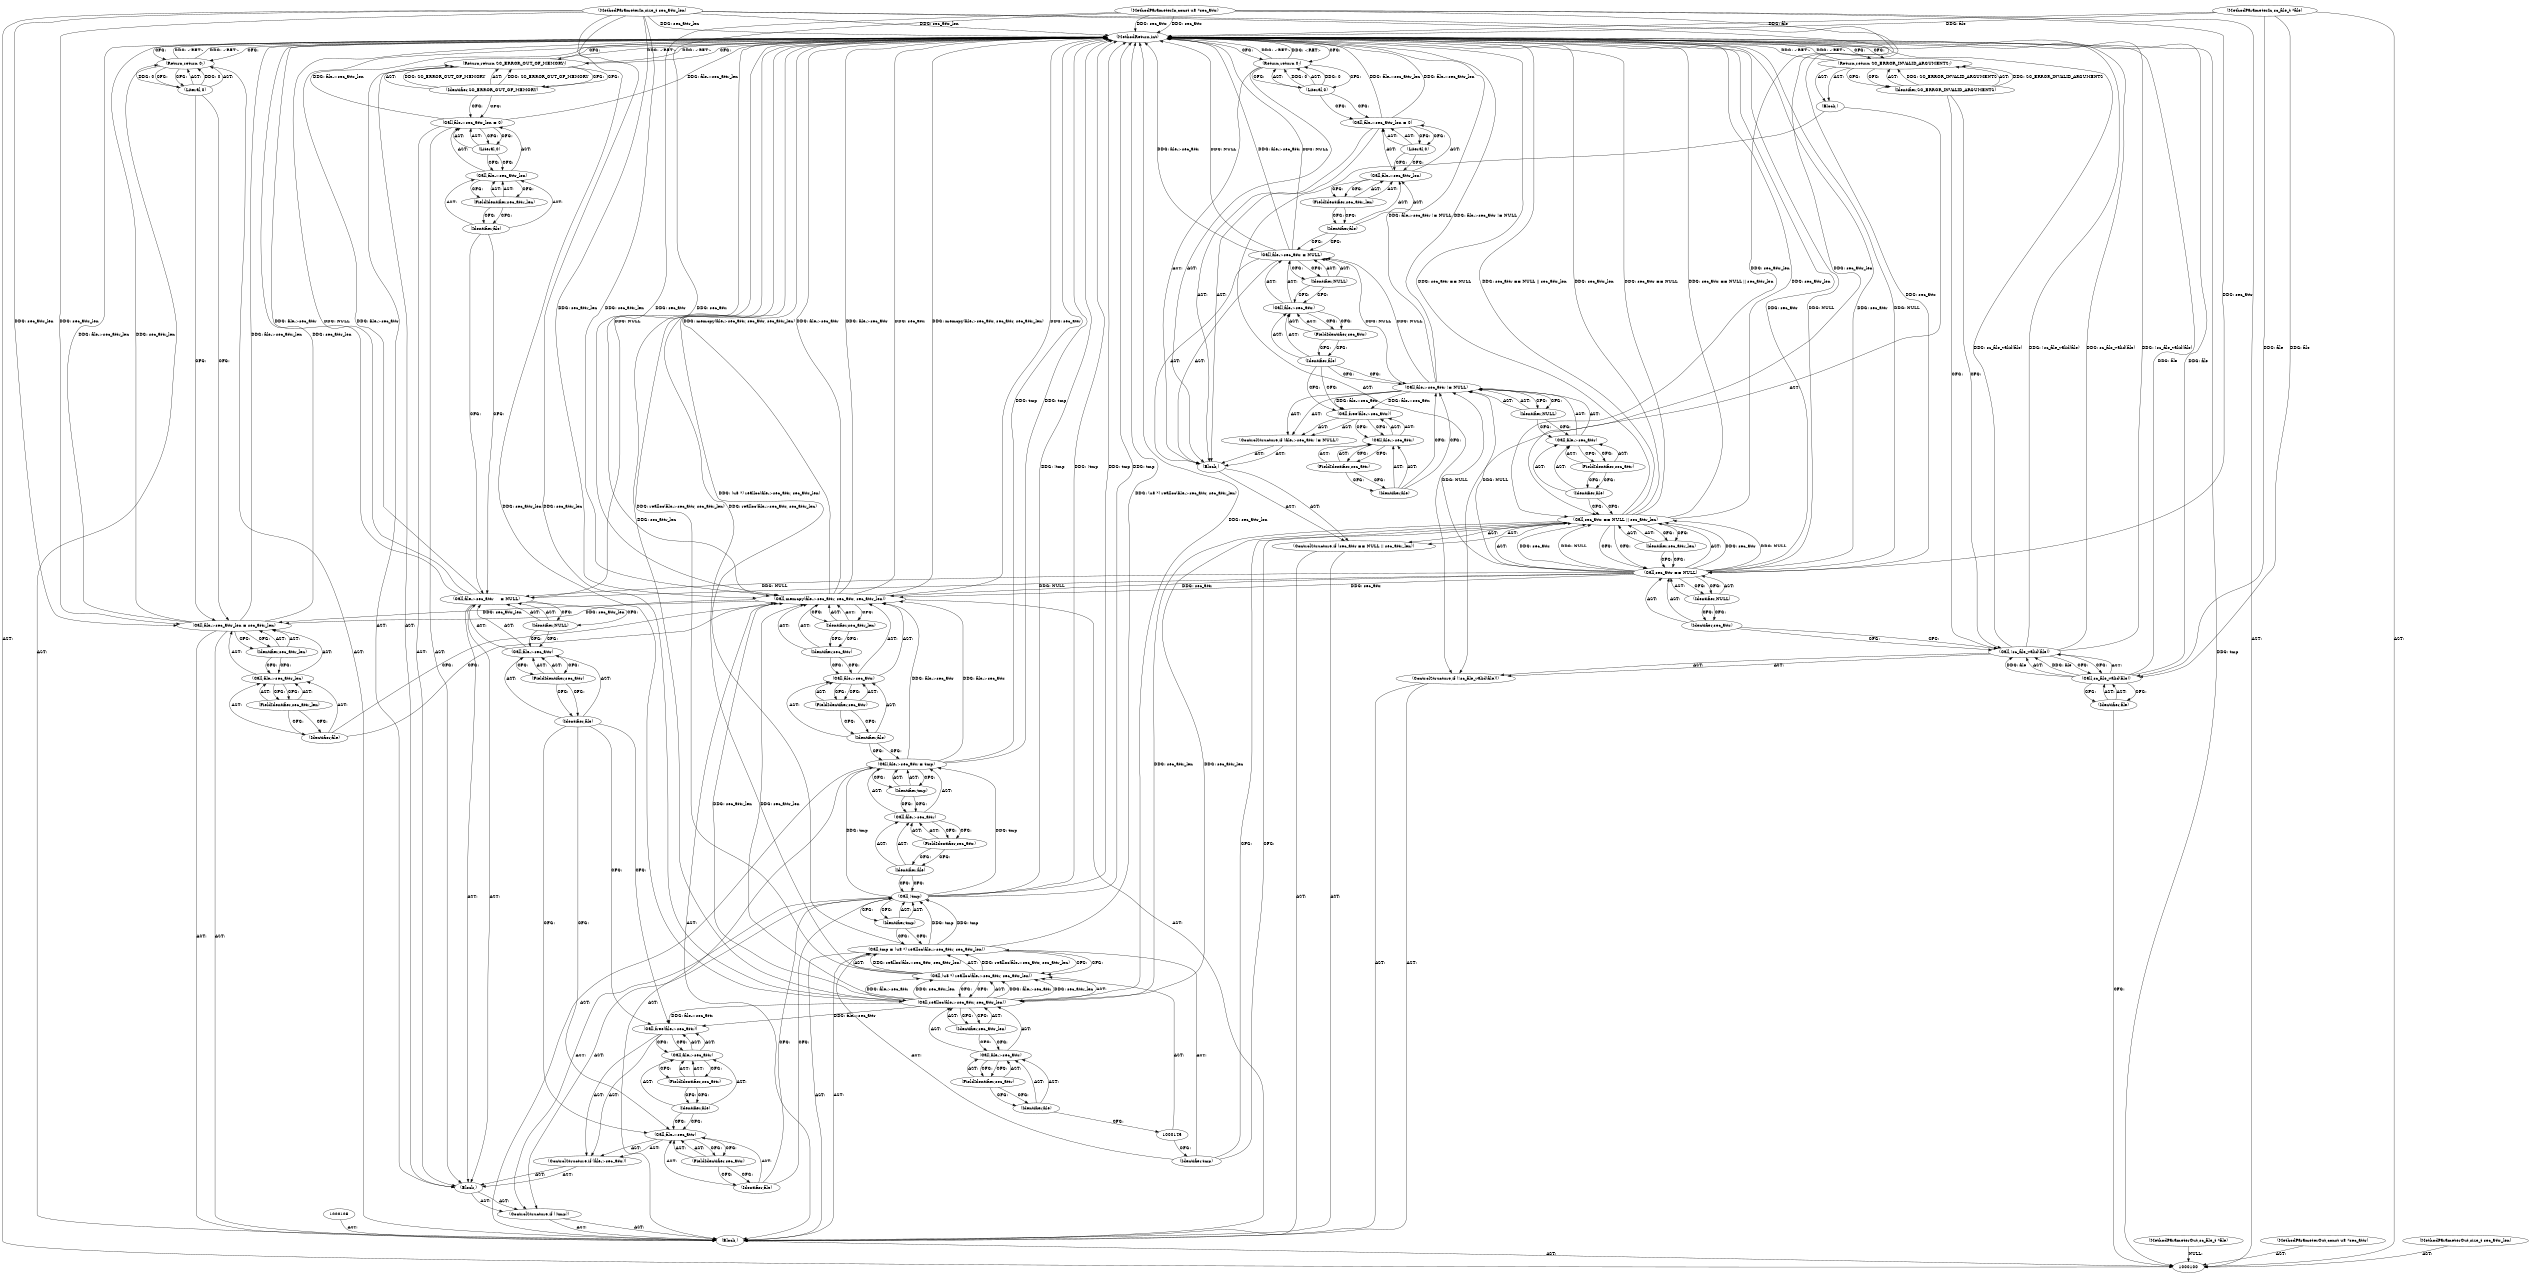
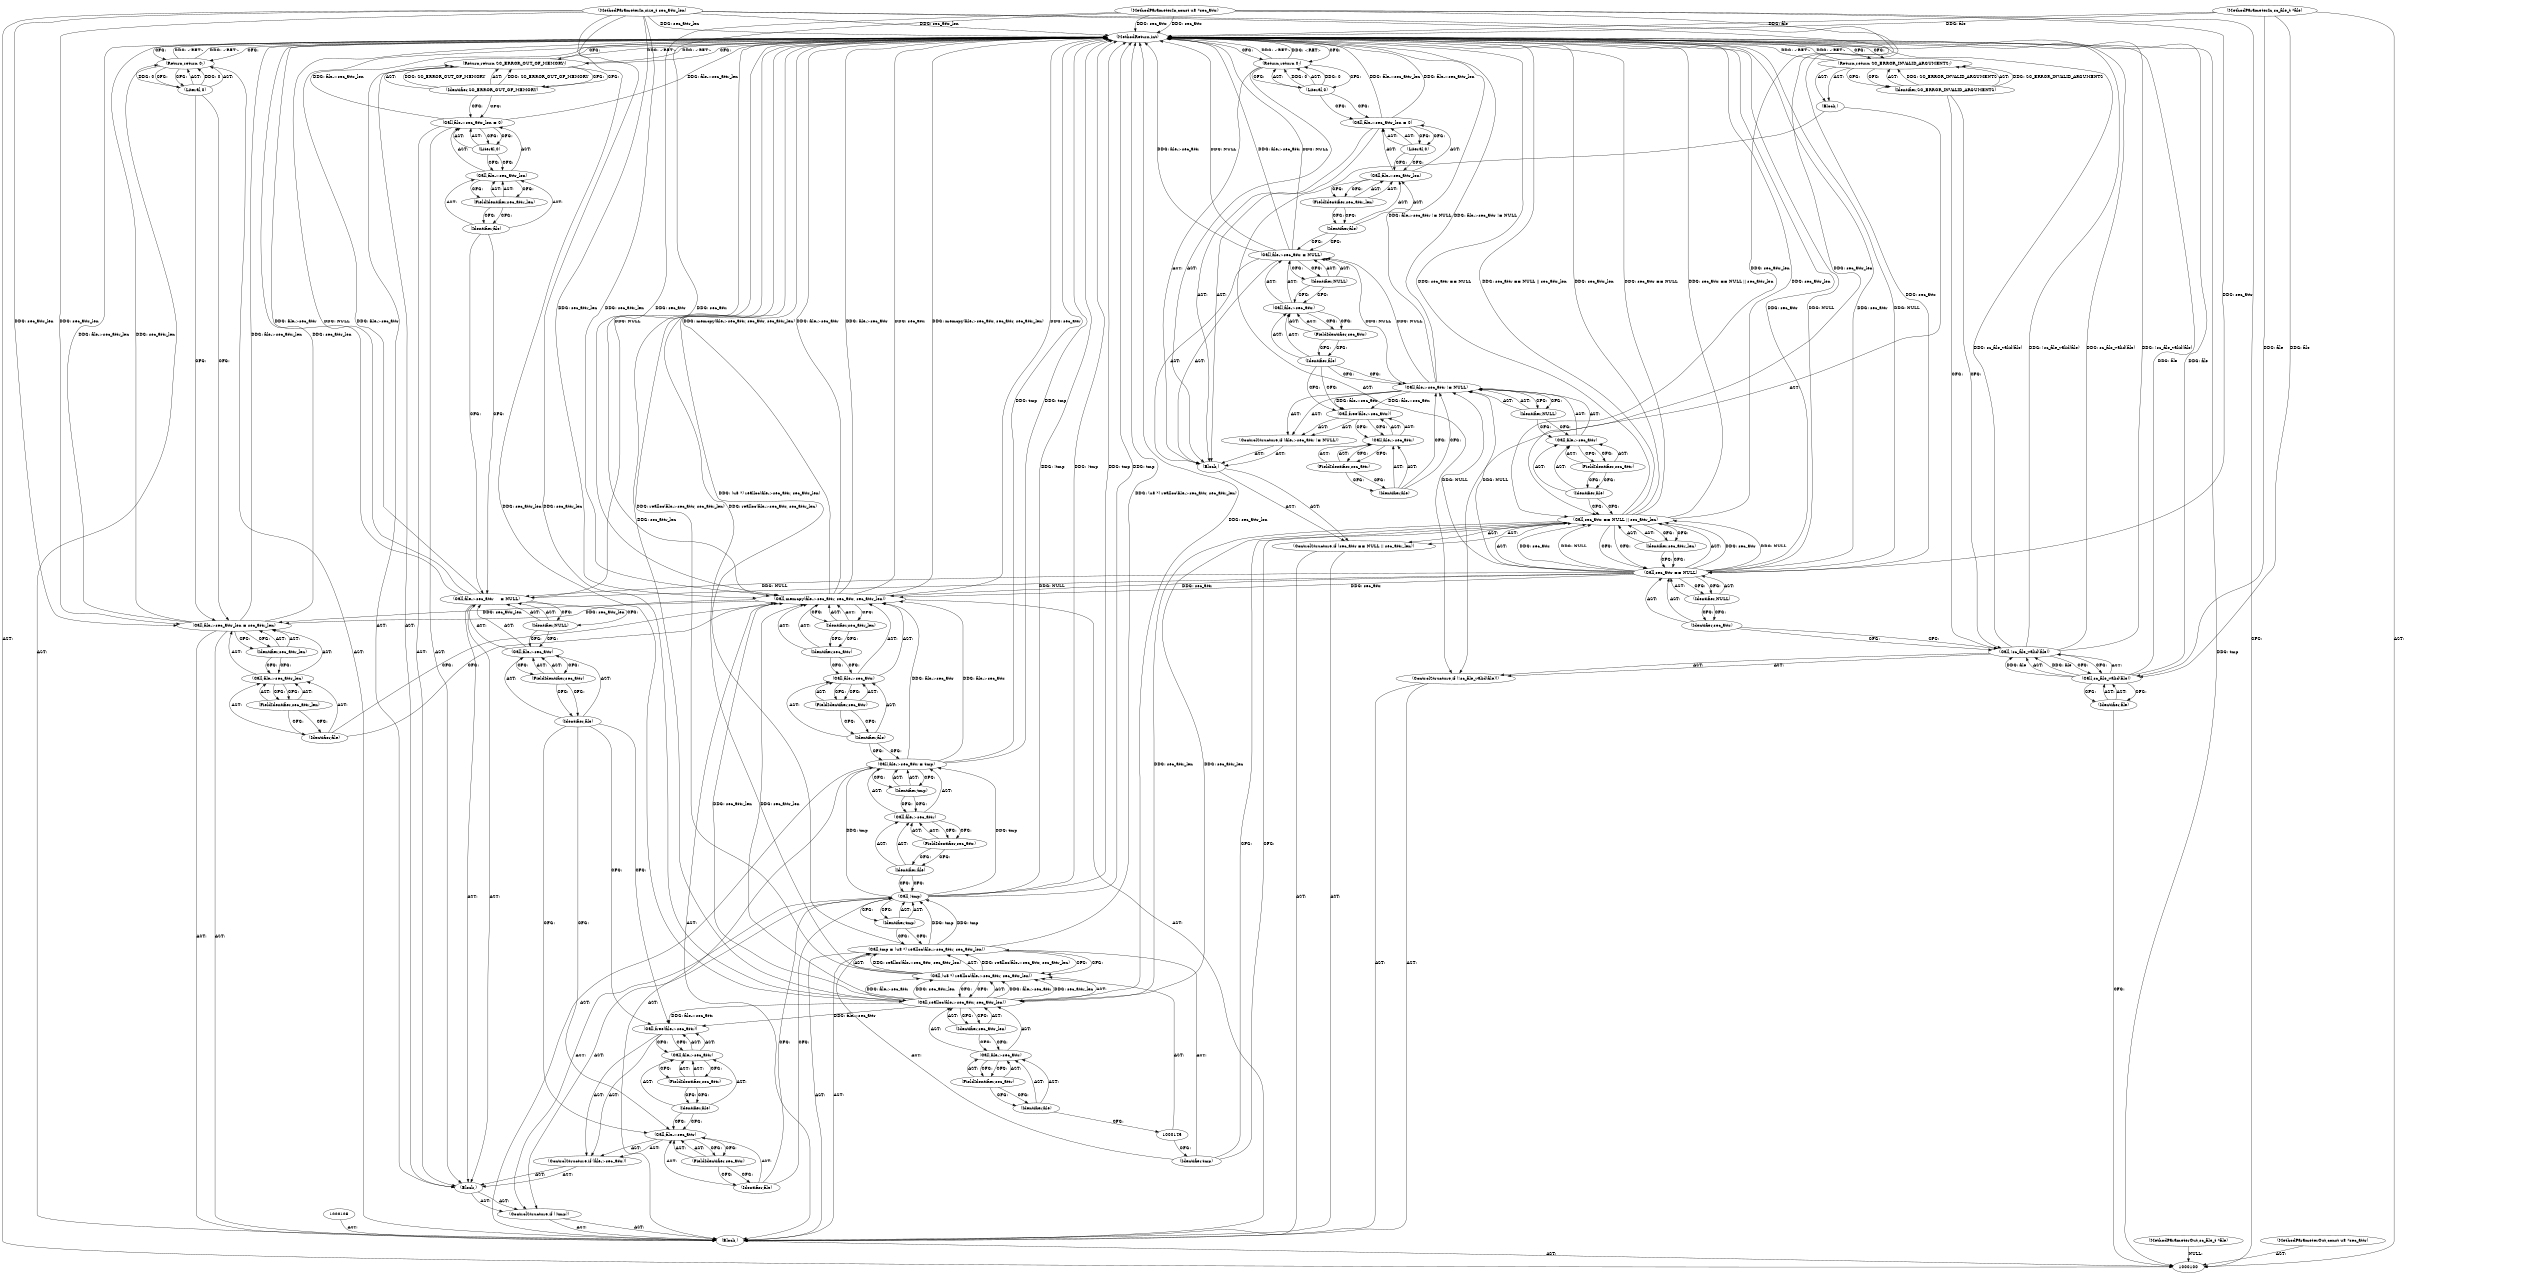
(2258, 639) -> (2258, 639)
(2466, 1241) -> none
